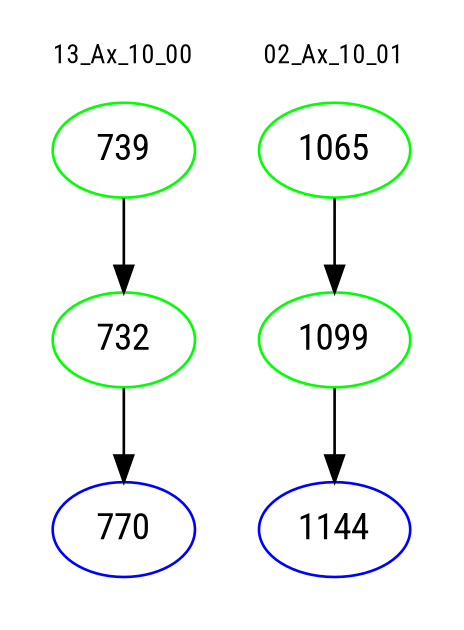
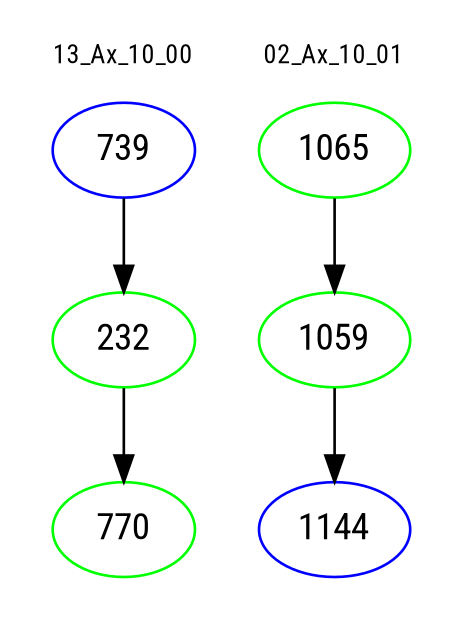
(124, 150) -> (124, 150)
(124, 340) -> (124, 340)
(335, 340) -> (335, 340)
(124, 530) -> (124, 530)
